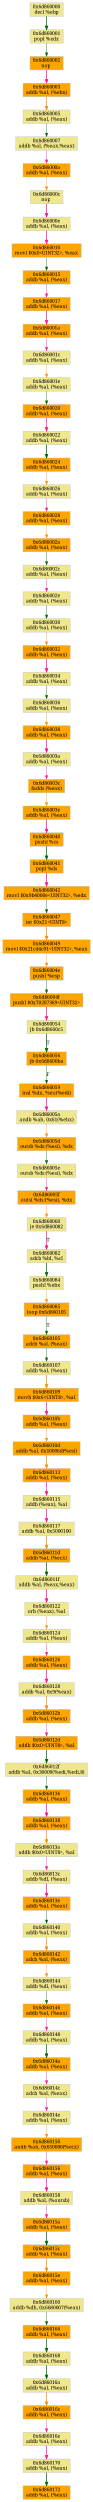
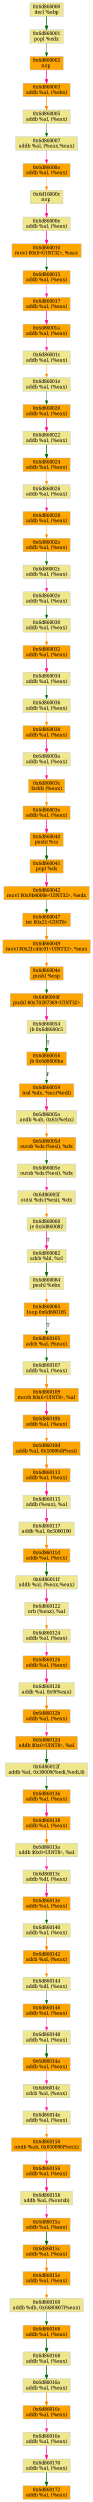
(47, 197) -> (47, 197)
(47, 1198) -> (47, 1198)
